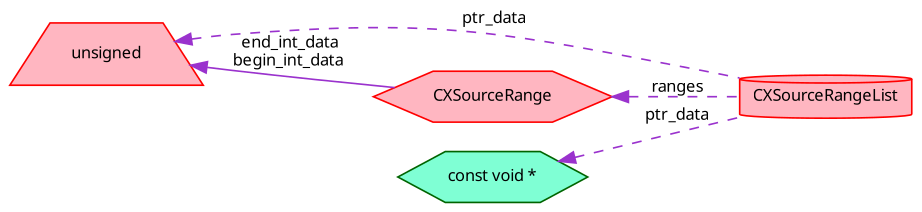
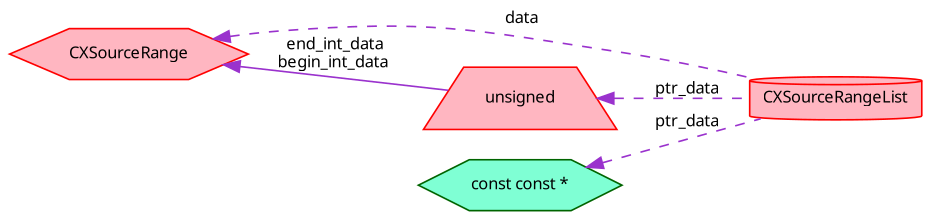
(301, 78) -> (344, 78)
(676, 88) -> (520, 19)
(493, 177) -> (520, 185)
